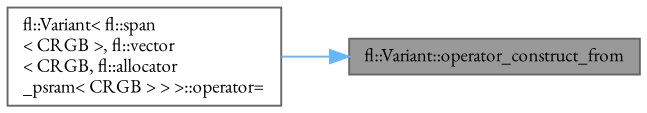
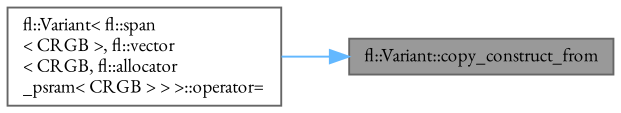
(495, 57) -> (481, 57)
